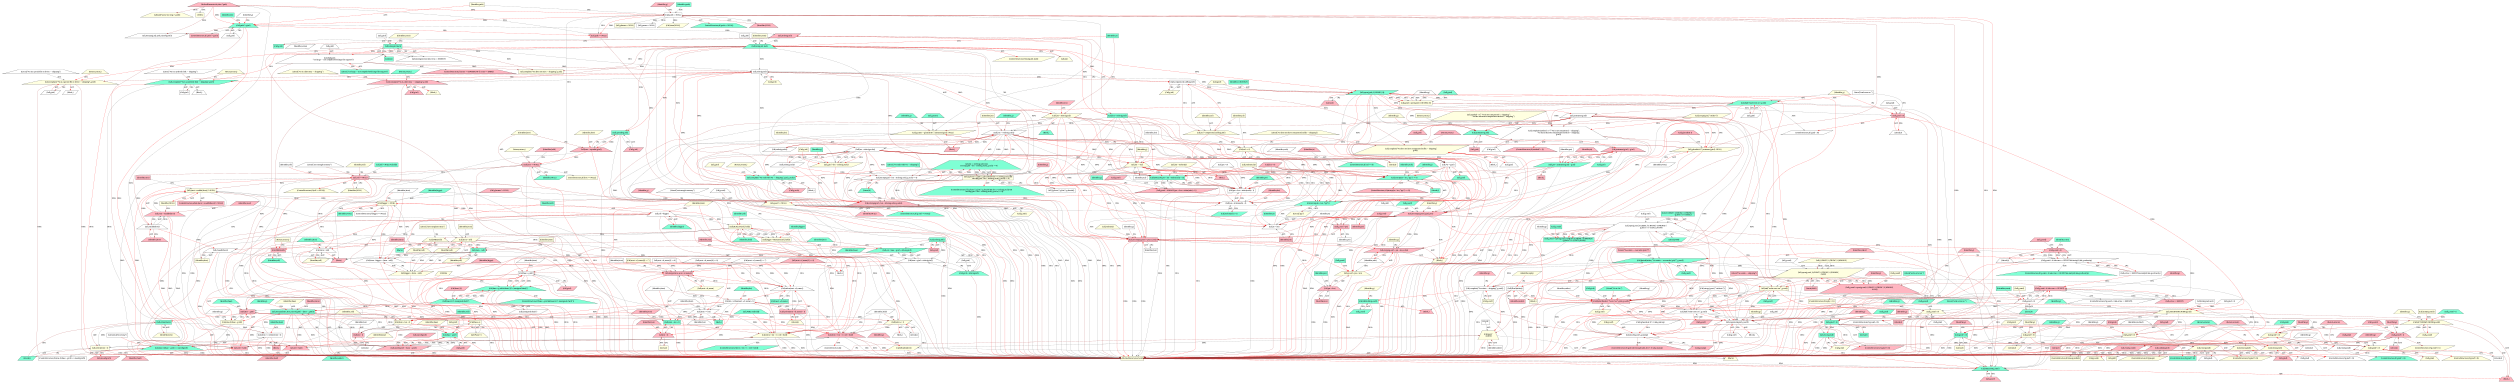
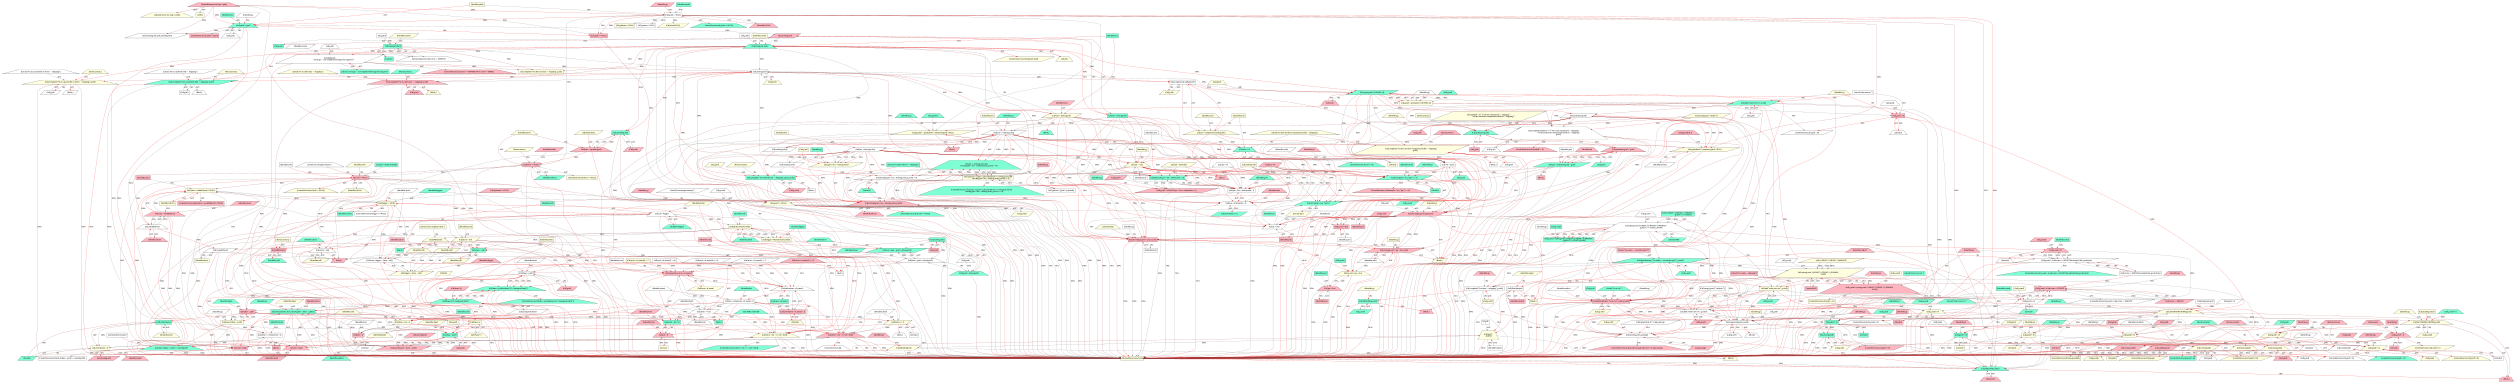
(1239, 82) -> none
(1245, 150) -> (1245, 150)
